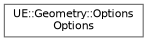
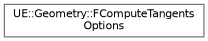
(74, 21) -> (104, 21)
